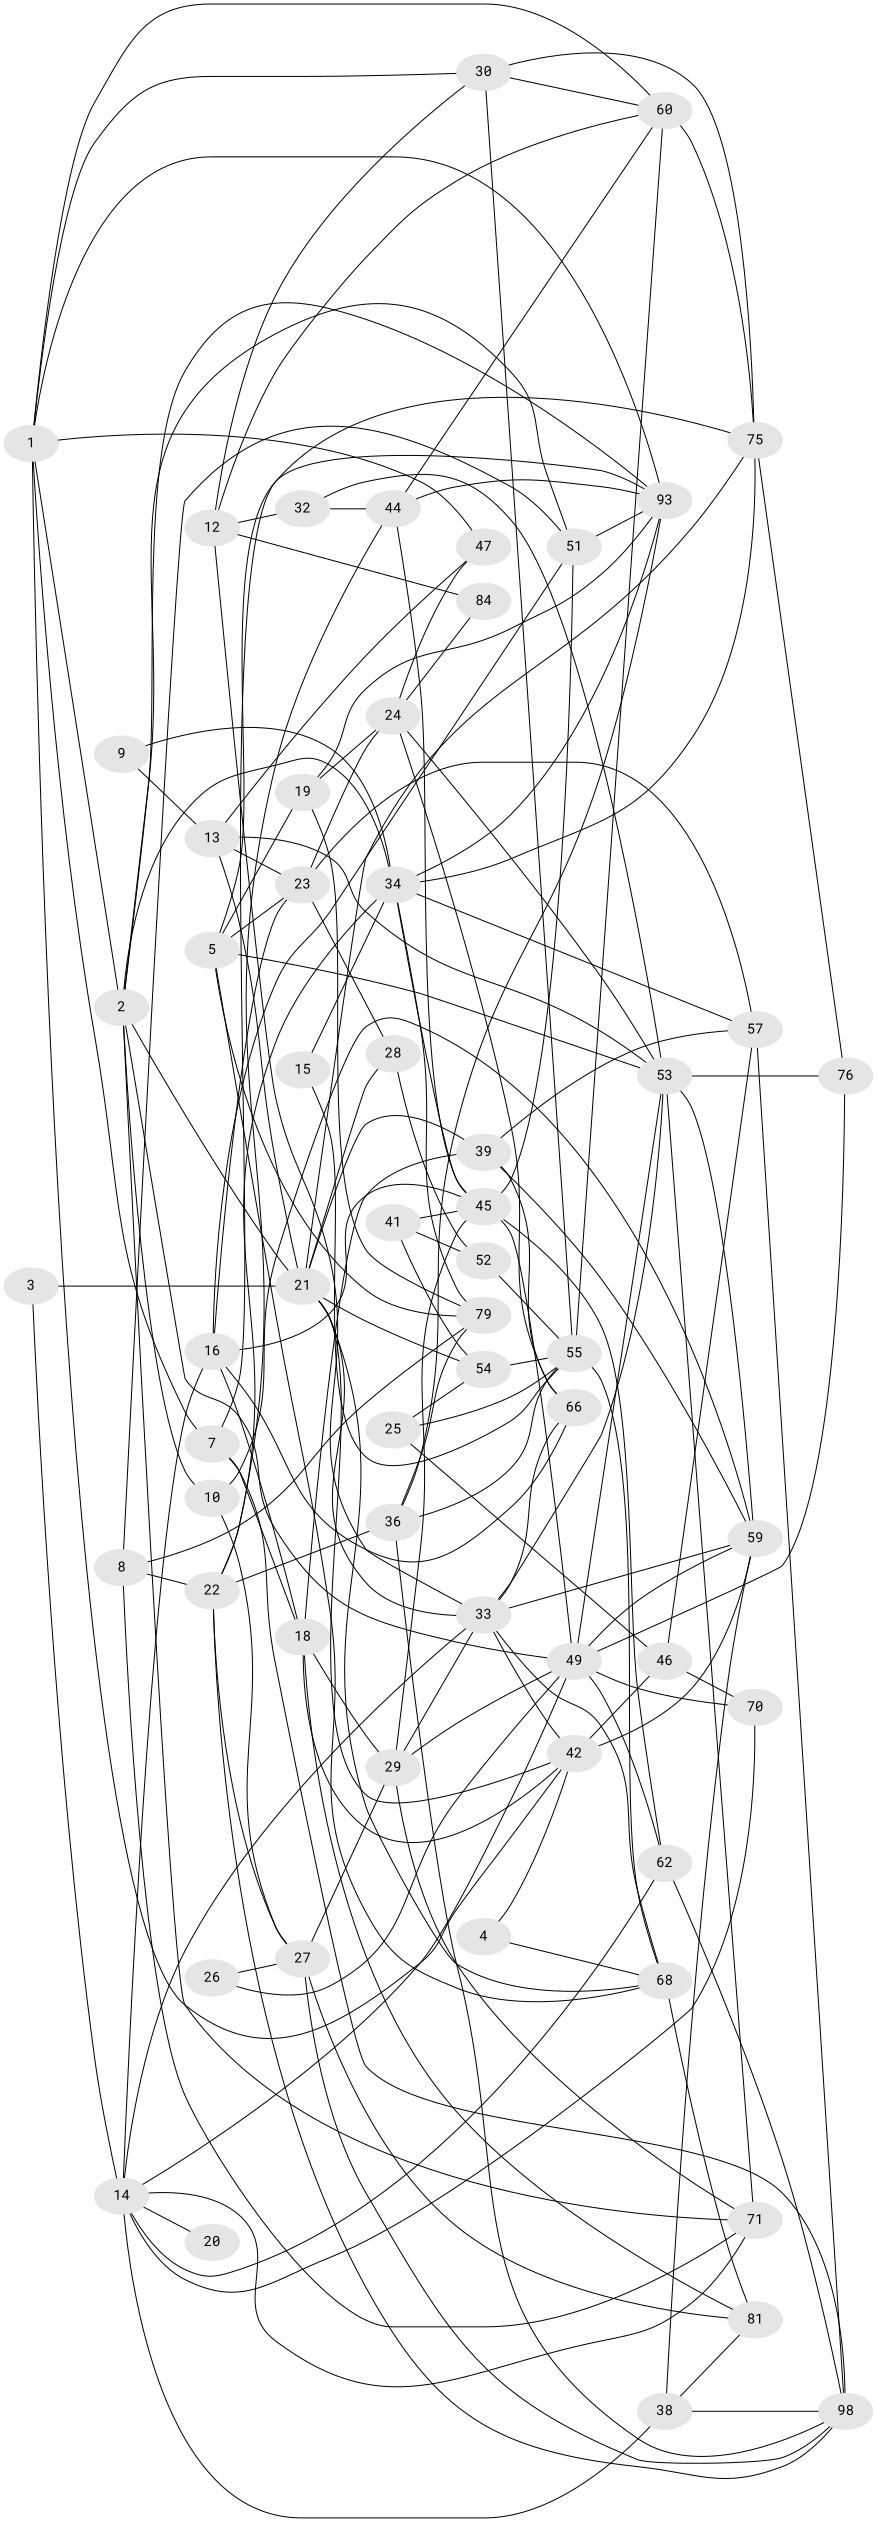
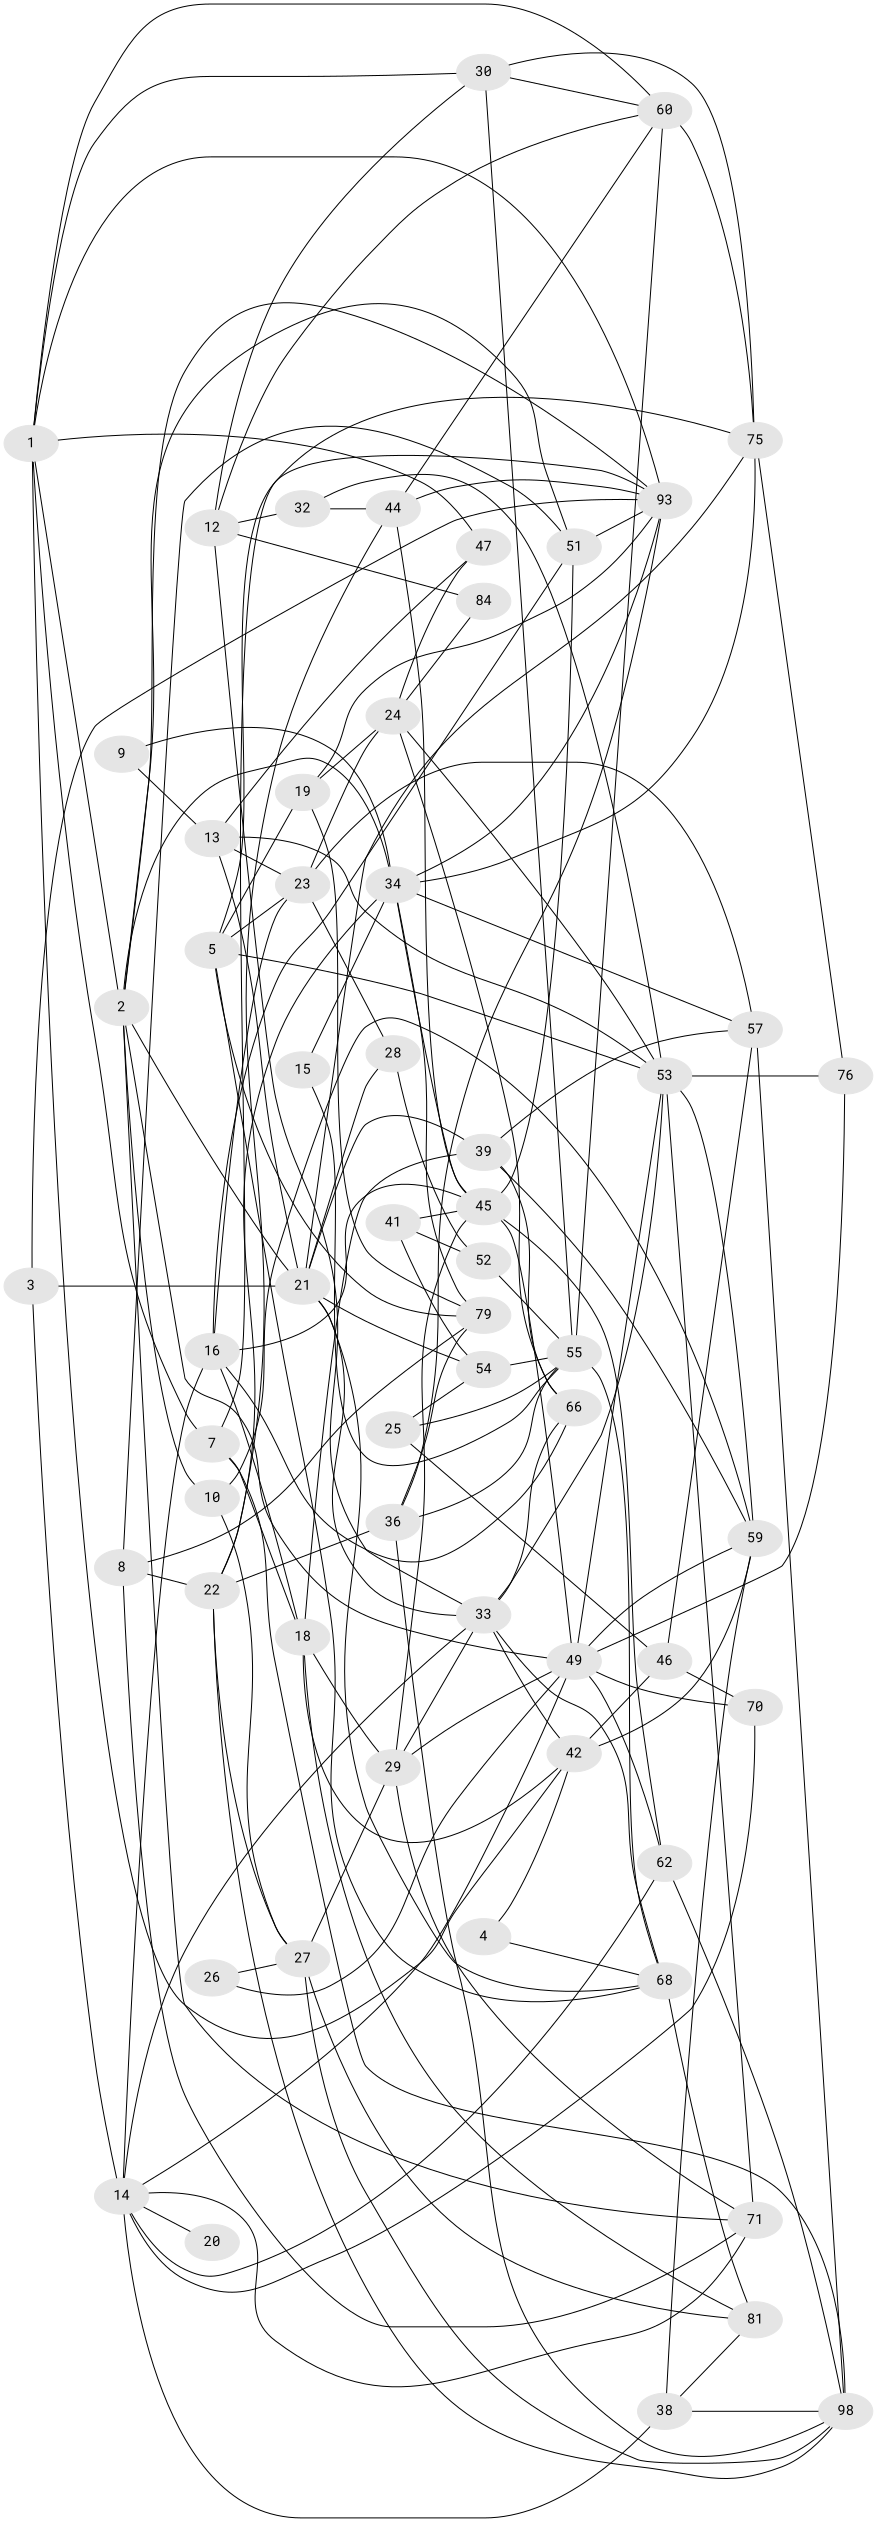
none -> (115, 711)
(333, 1575) -> none
(620, 1577) -> none
